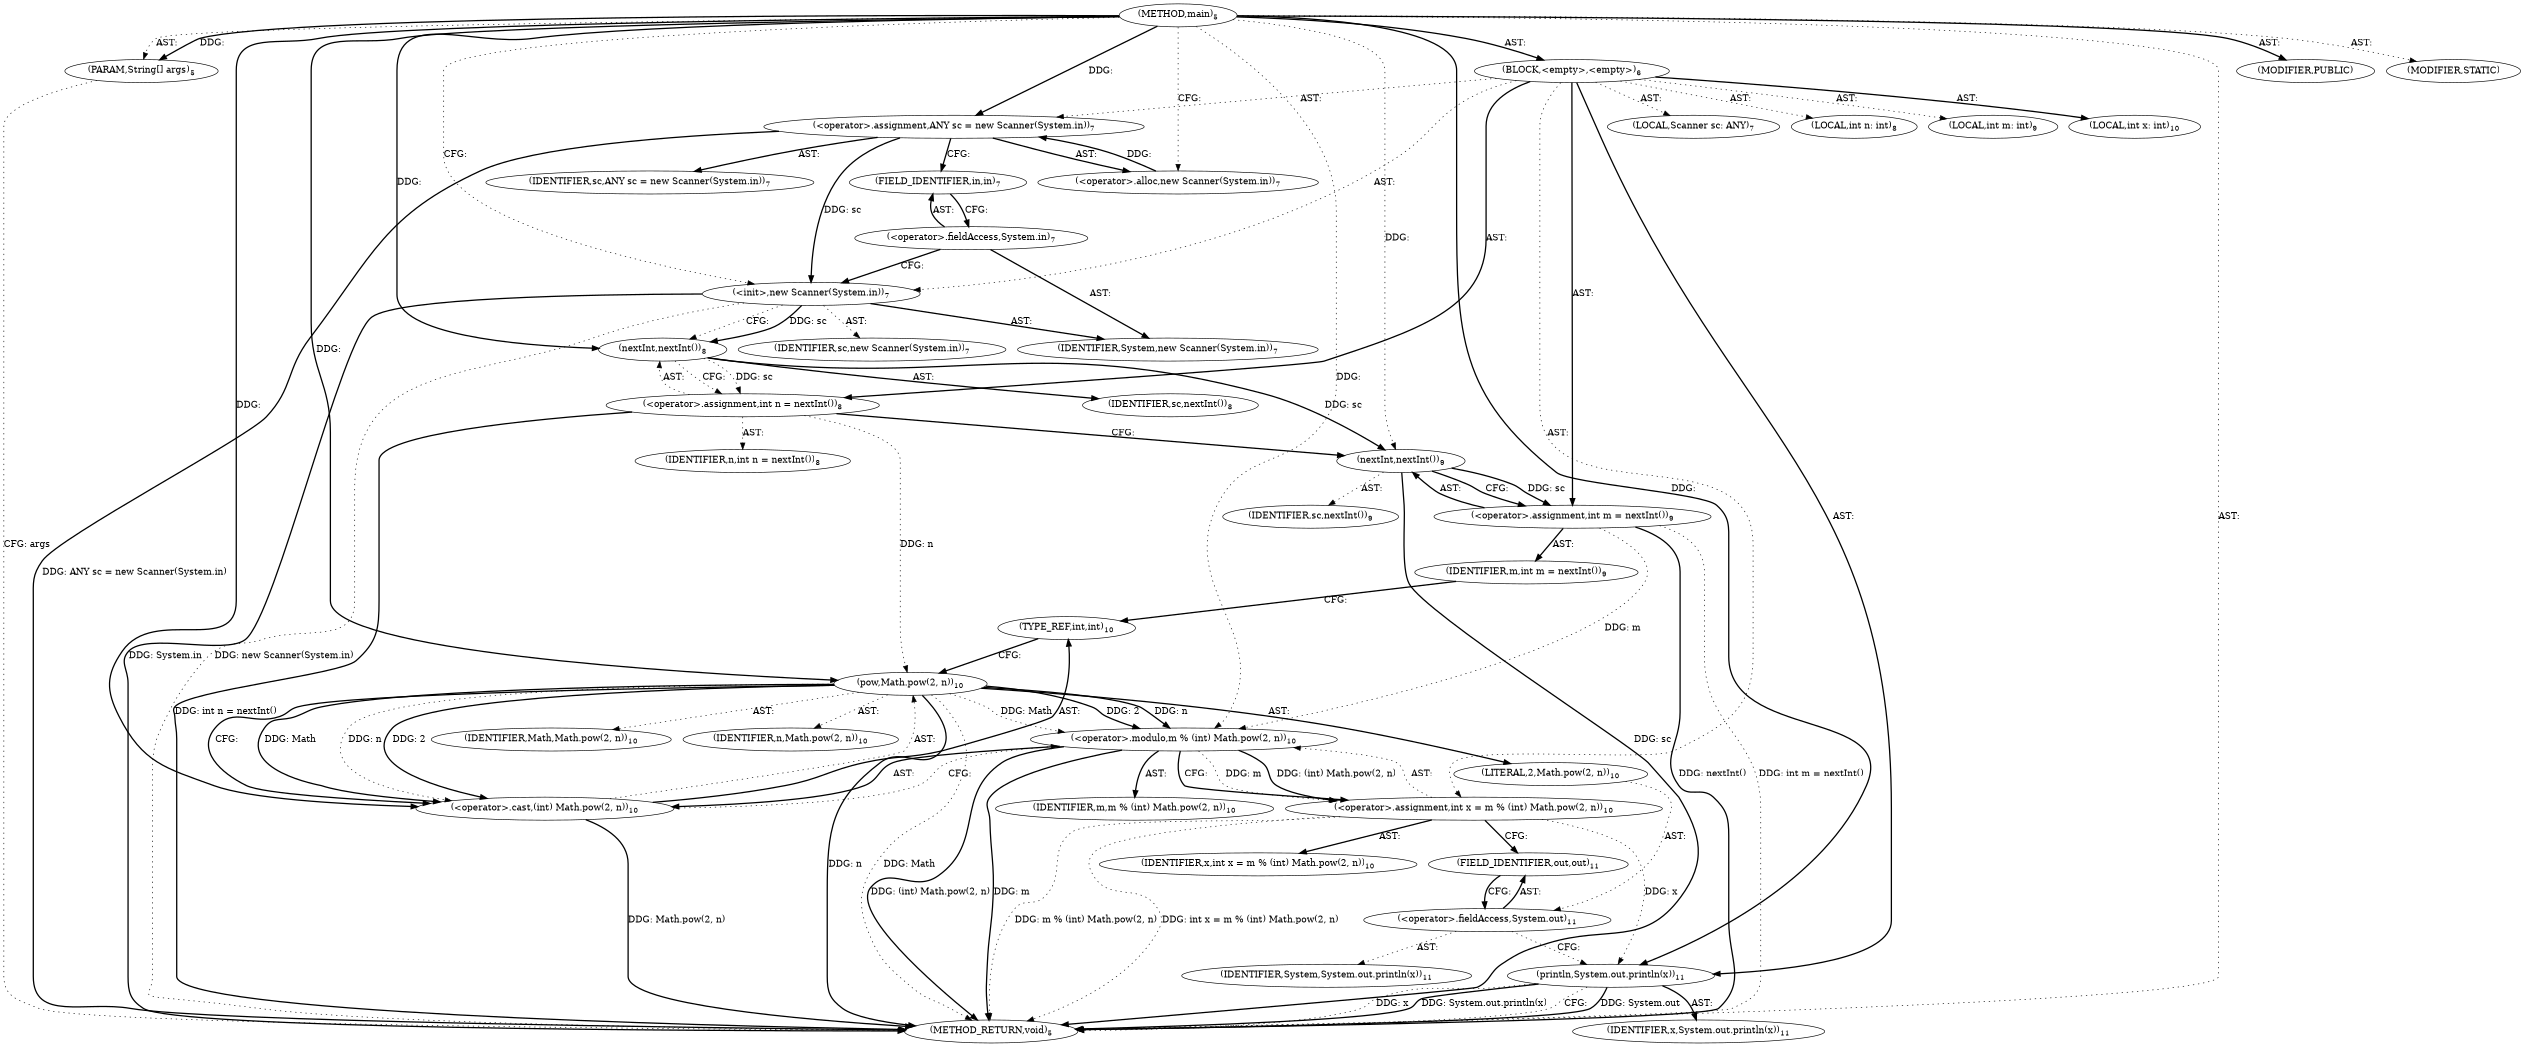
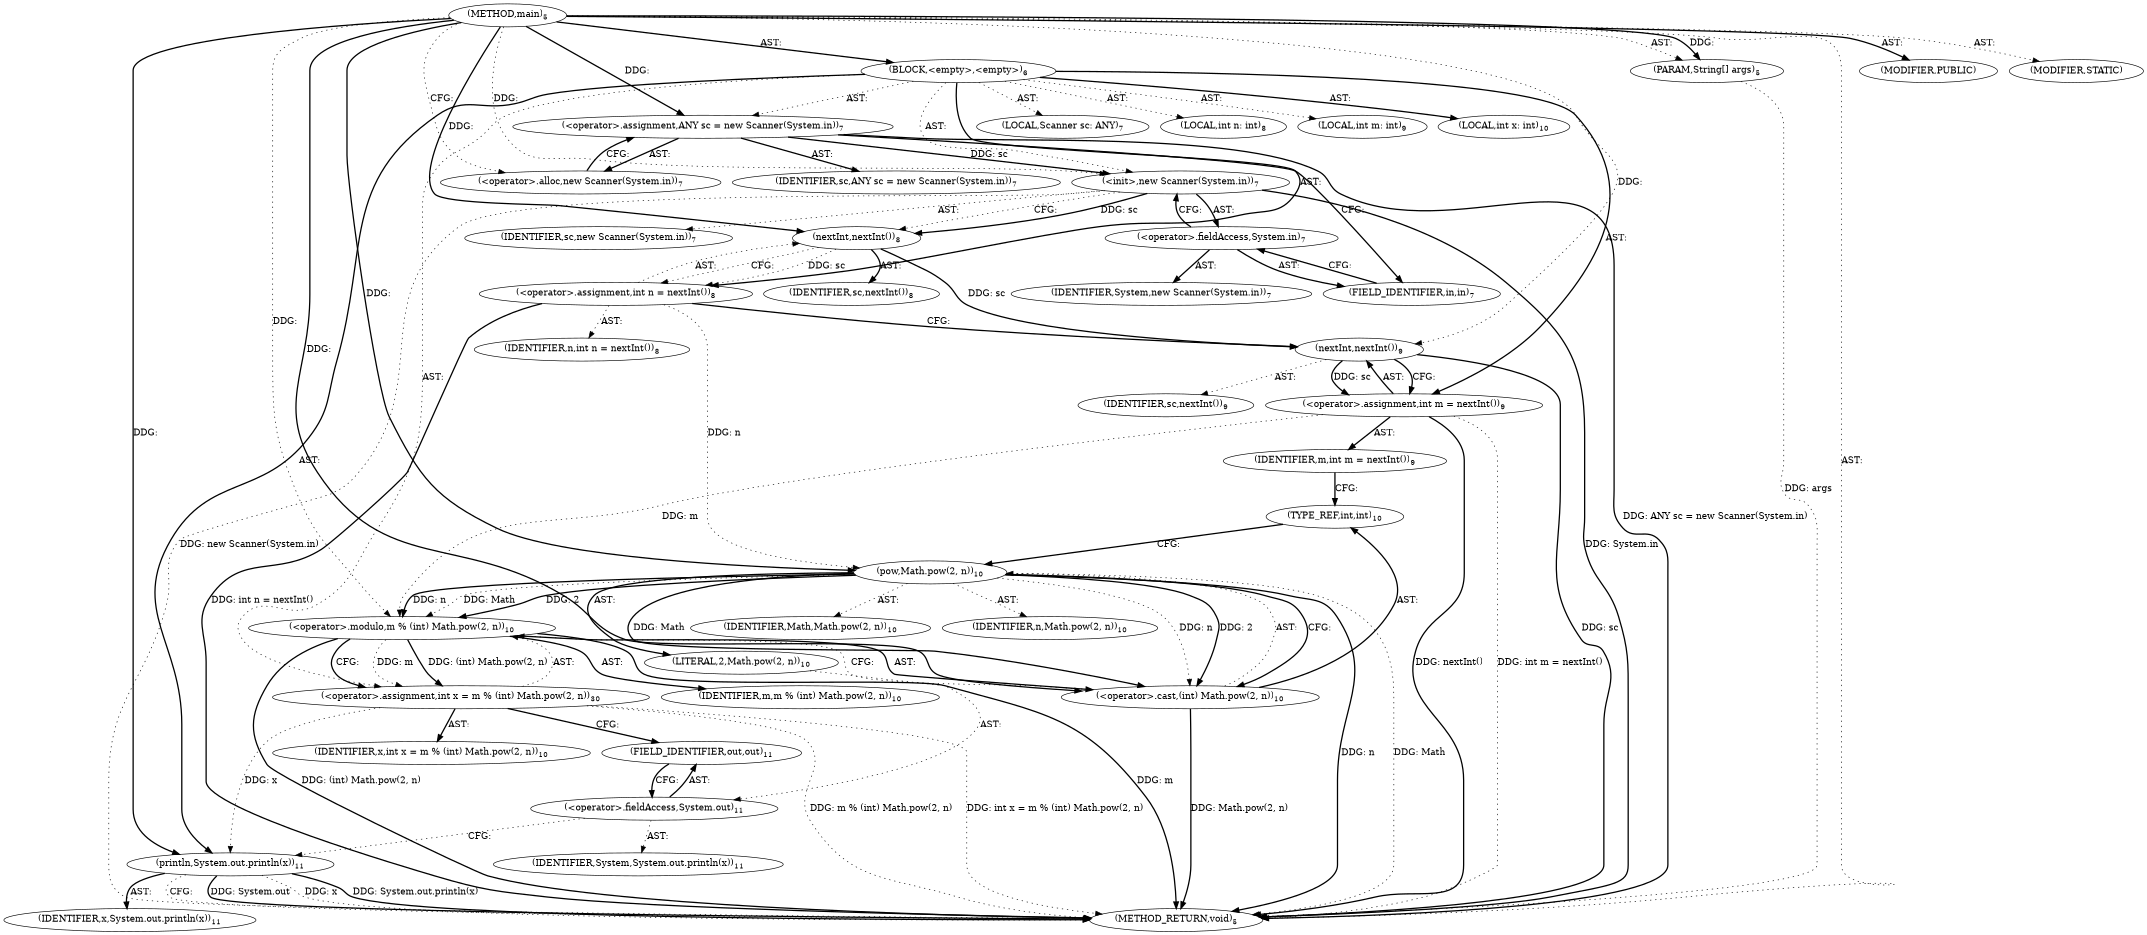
(457, 155) -> (507, 99)
(1141, 155) -> (619, 155)
(984, 321) -> (1208, 206)
(27, 545) -> (1808, 489)
(1609, 808) -> (596, 696)
